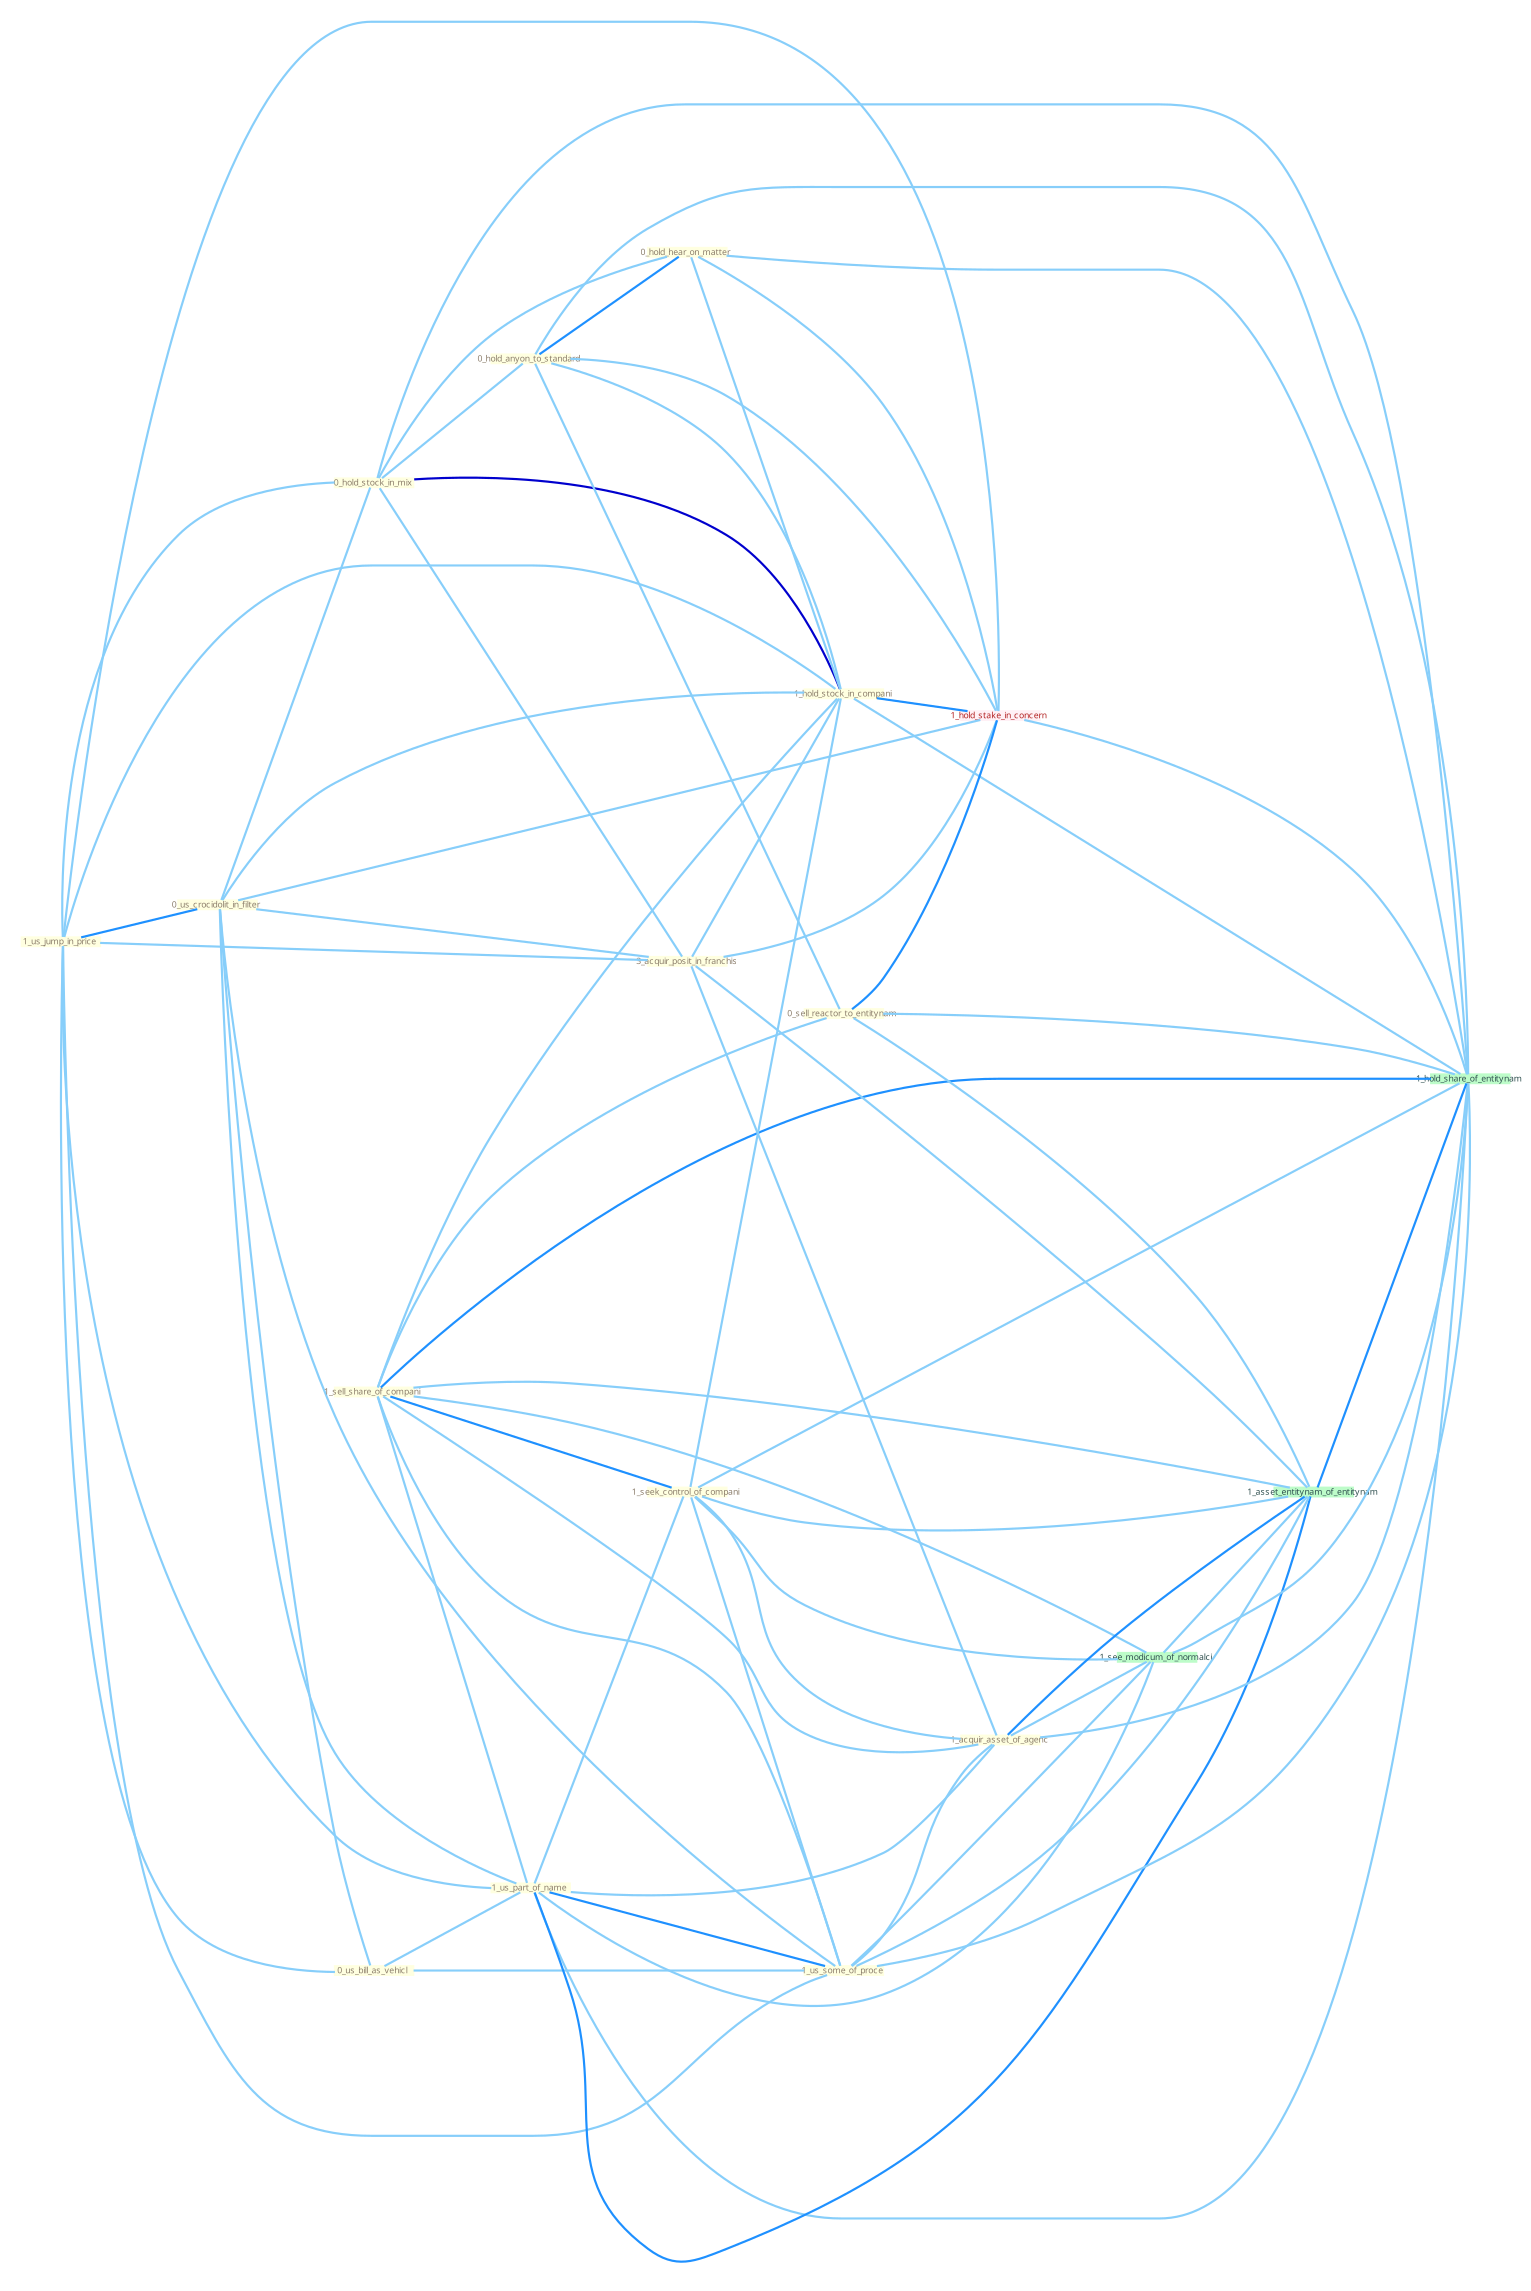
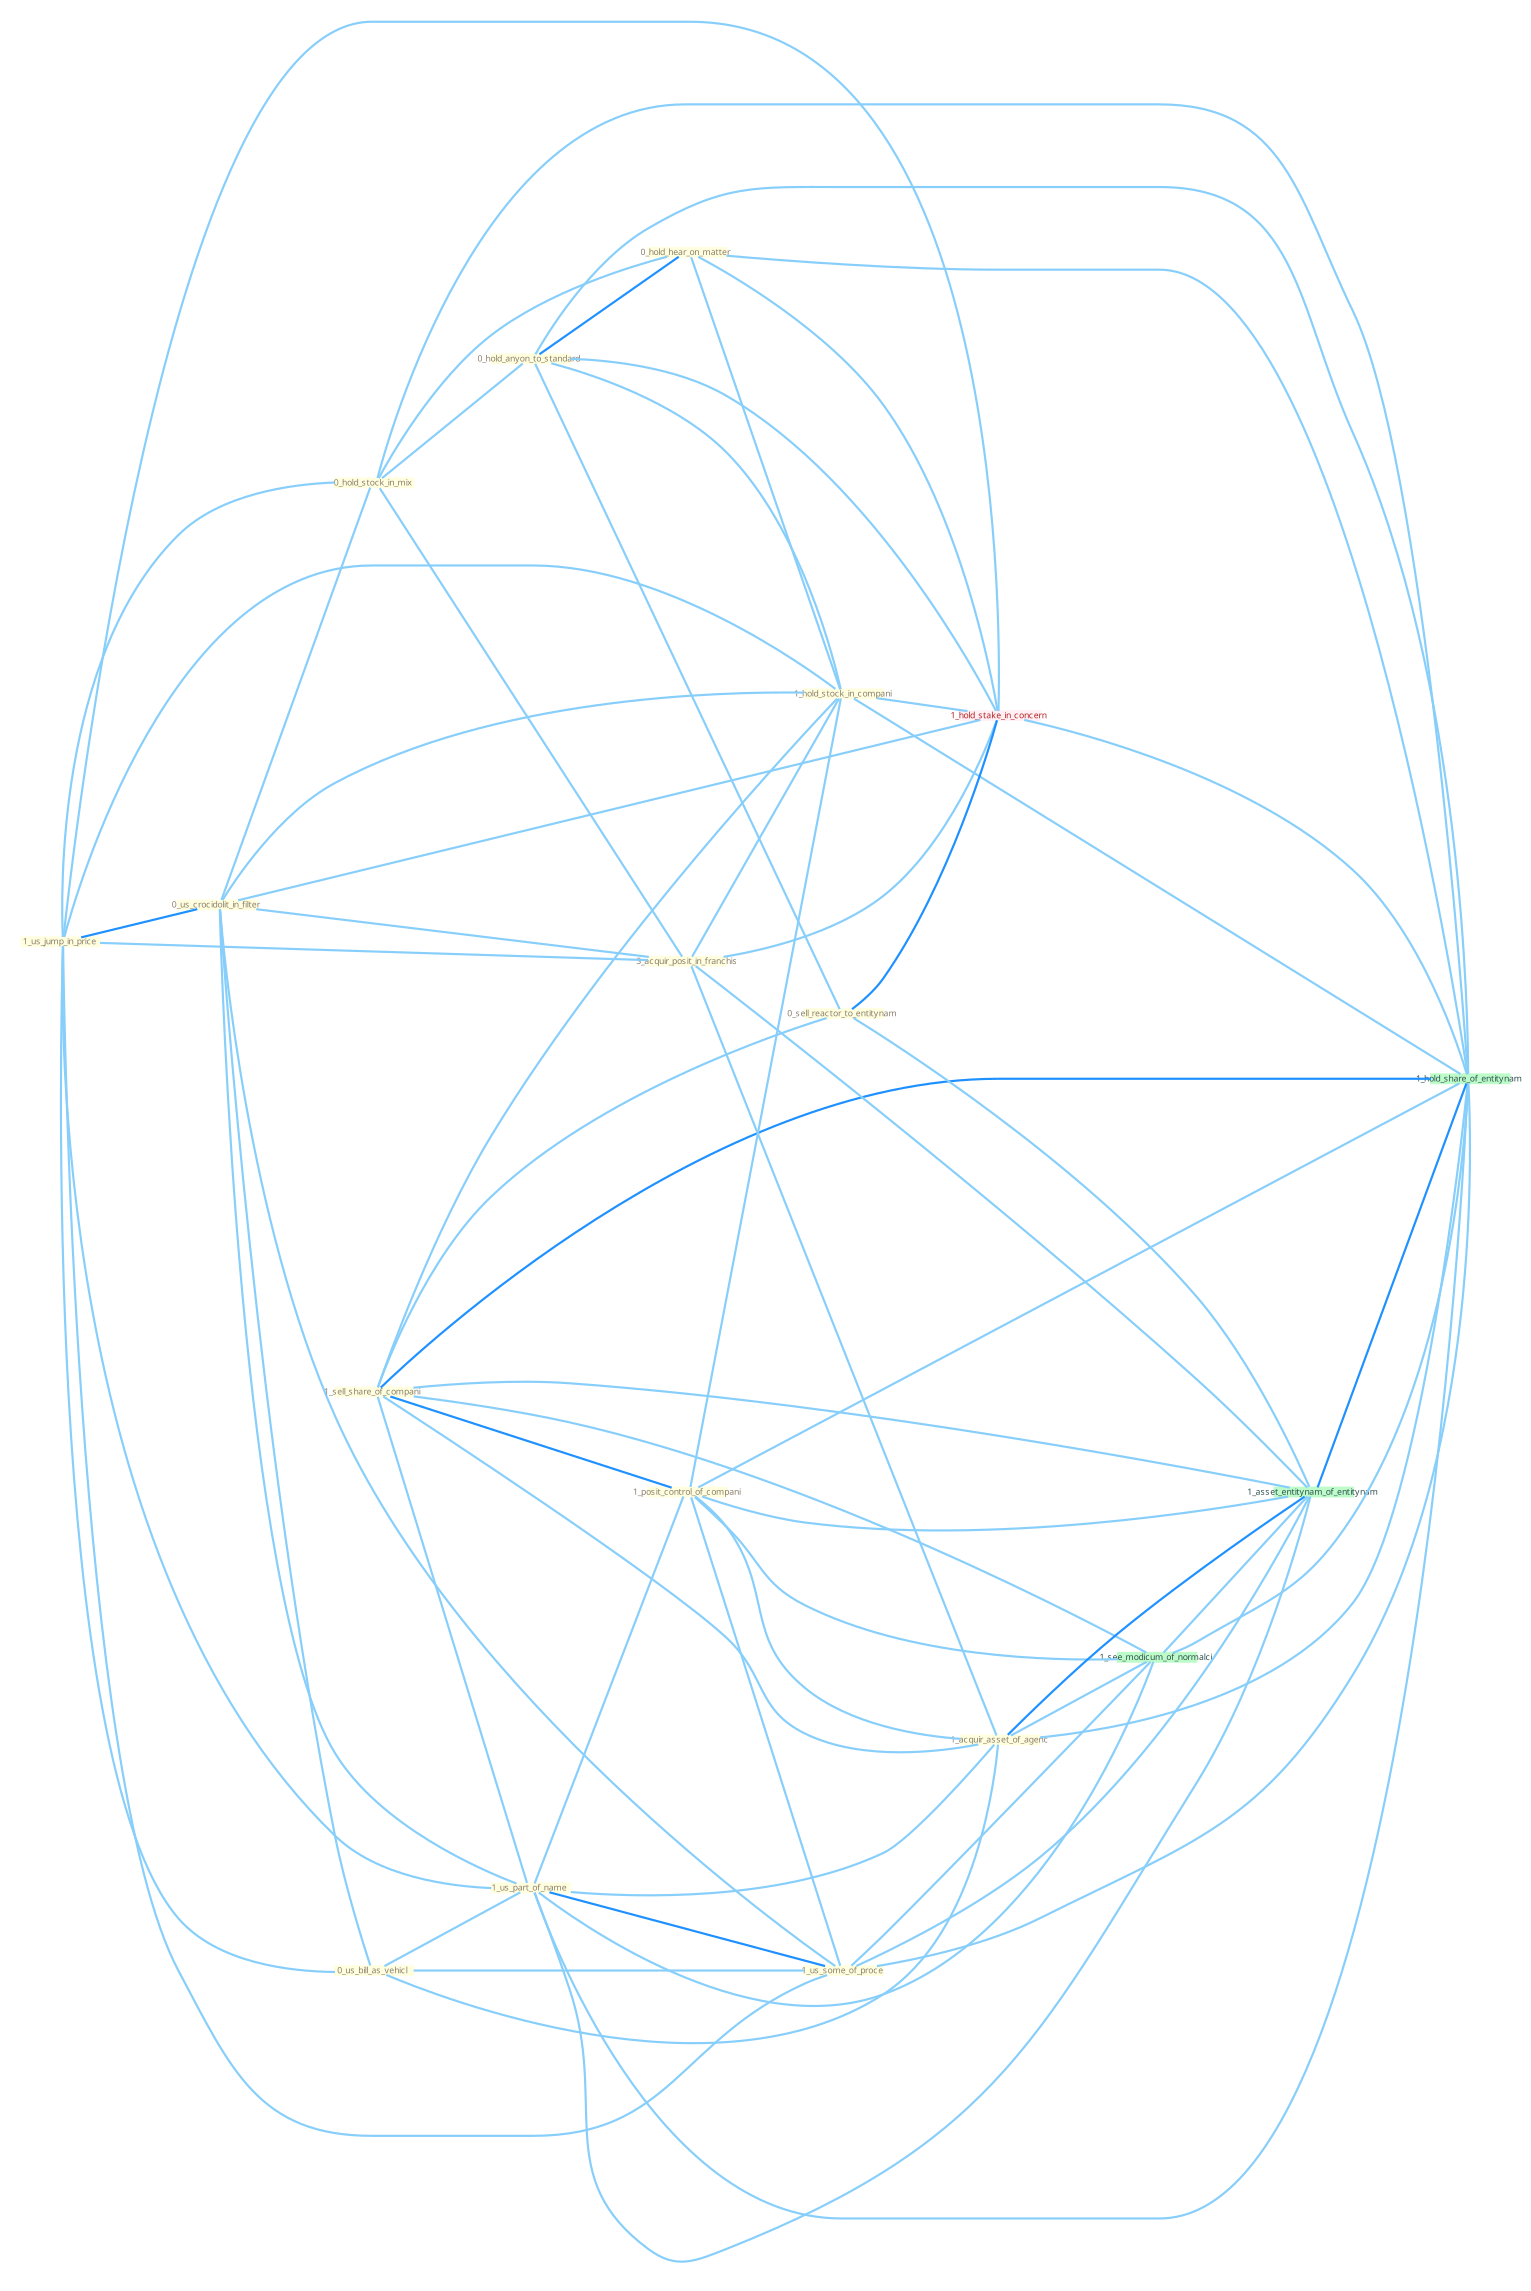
(669, 508) -> none
(922, 705) -> (922, 705)
(1171, 1027) -> none
(687, 1492) -> (687, 1492)
(646, 1645) -> none
(922, 1855) -> (775, 2034)
(952, 2121) -> (952, 2121)
